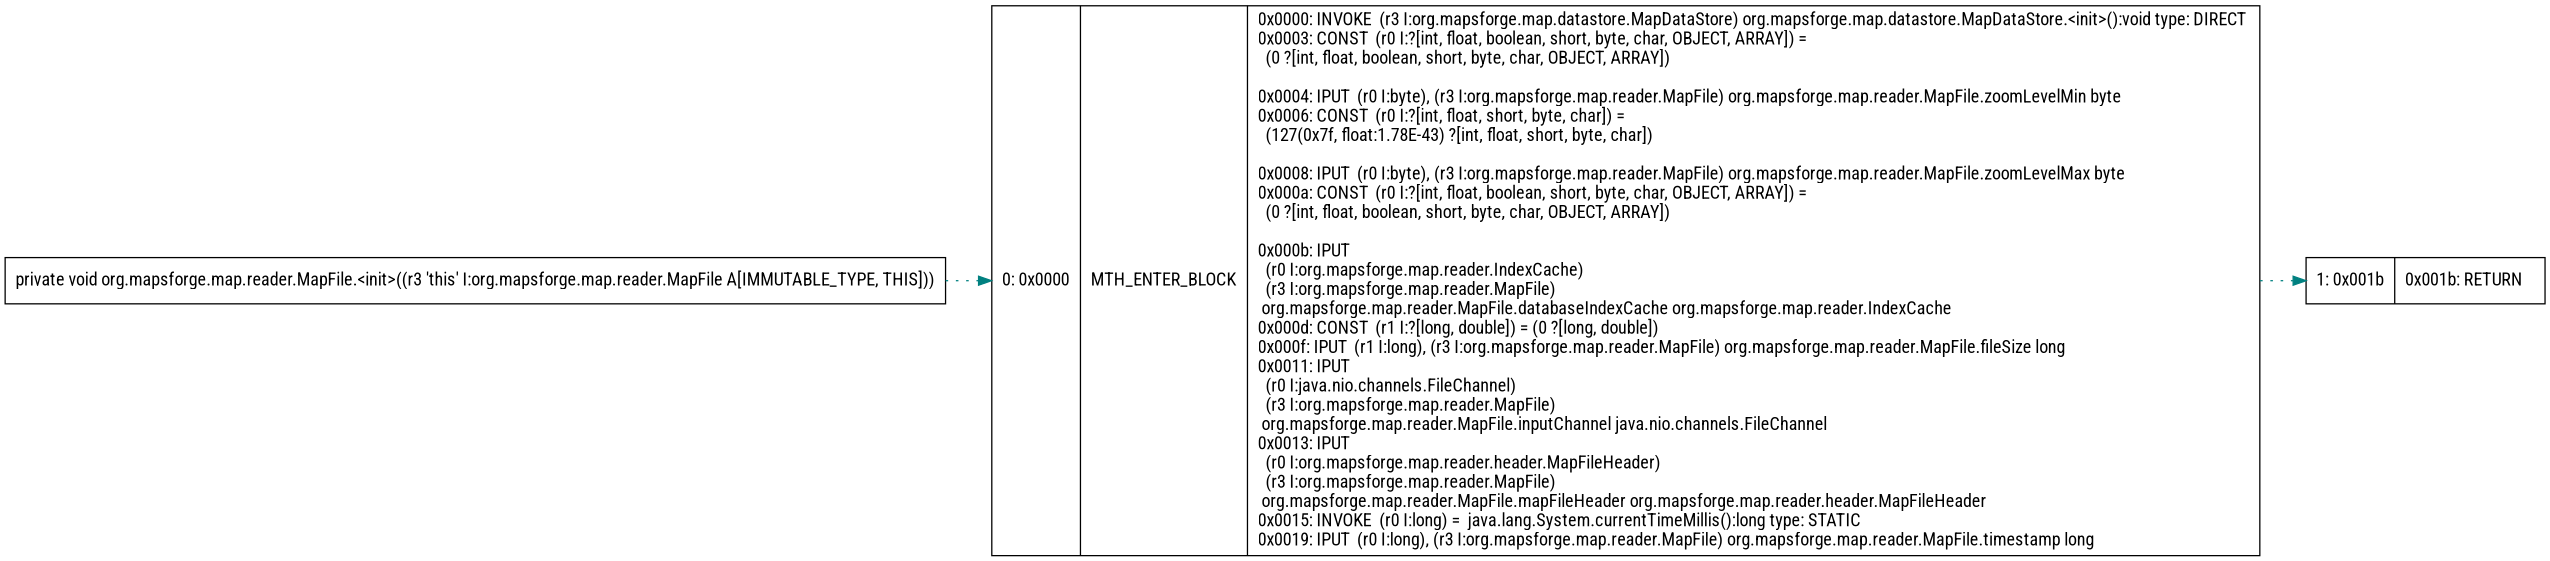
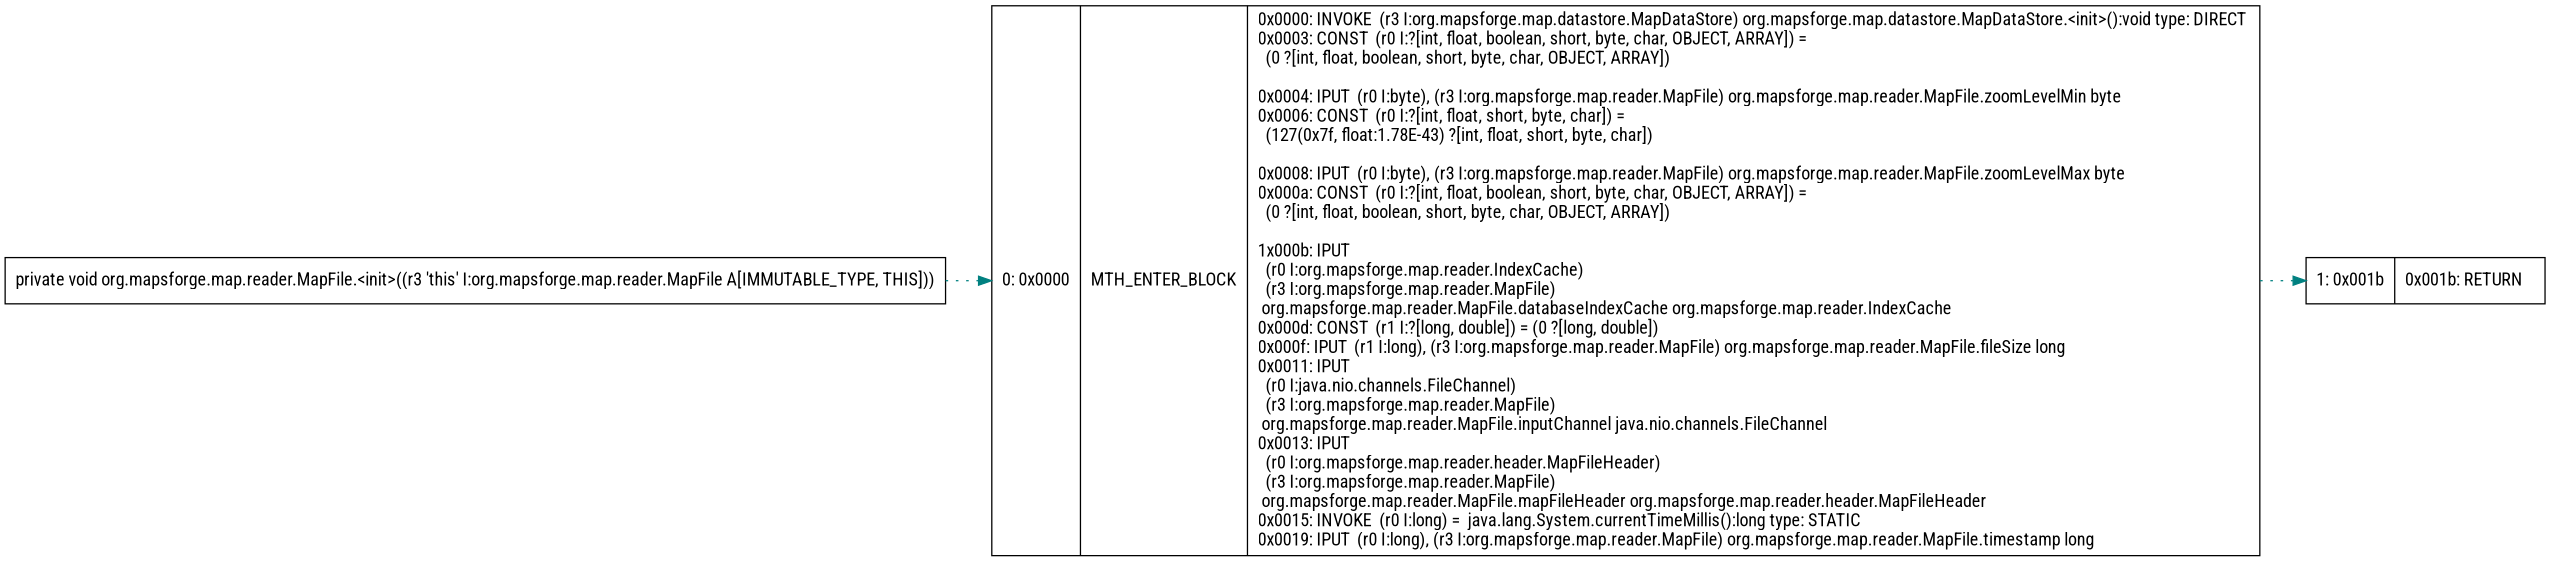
(1308, 251) -> (1308, 251)
